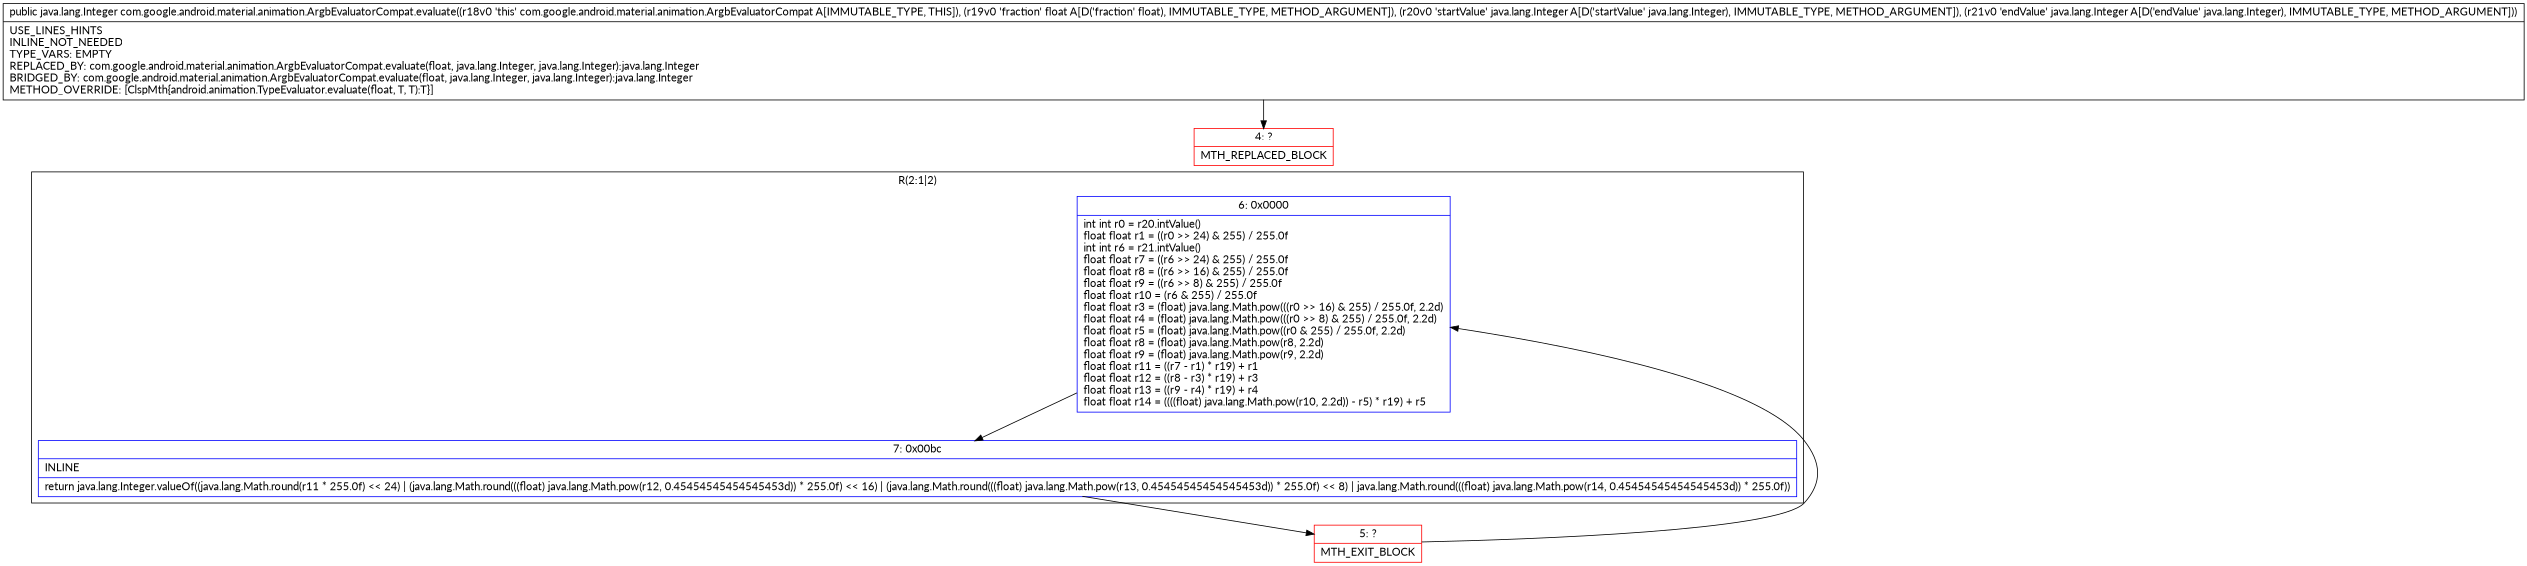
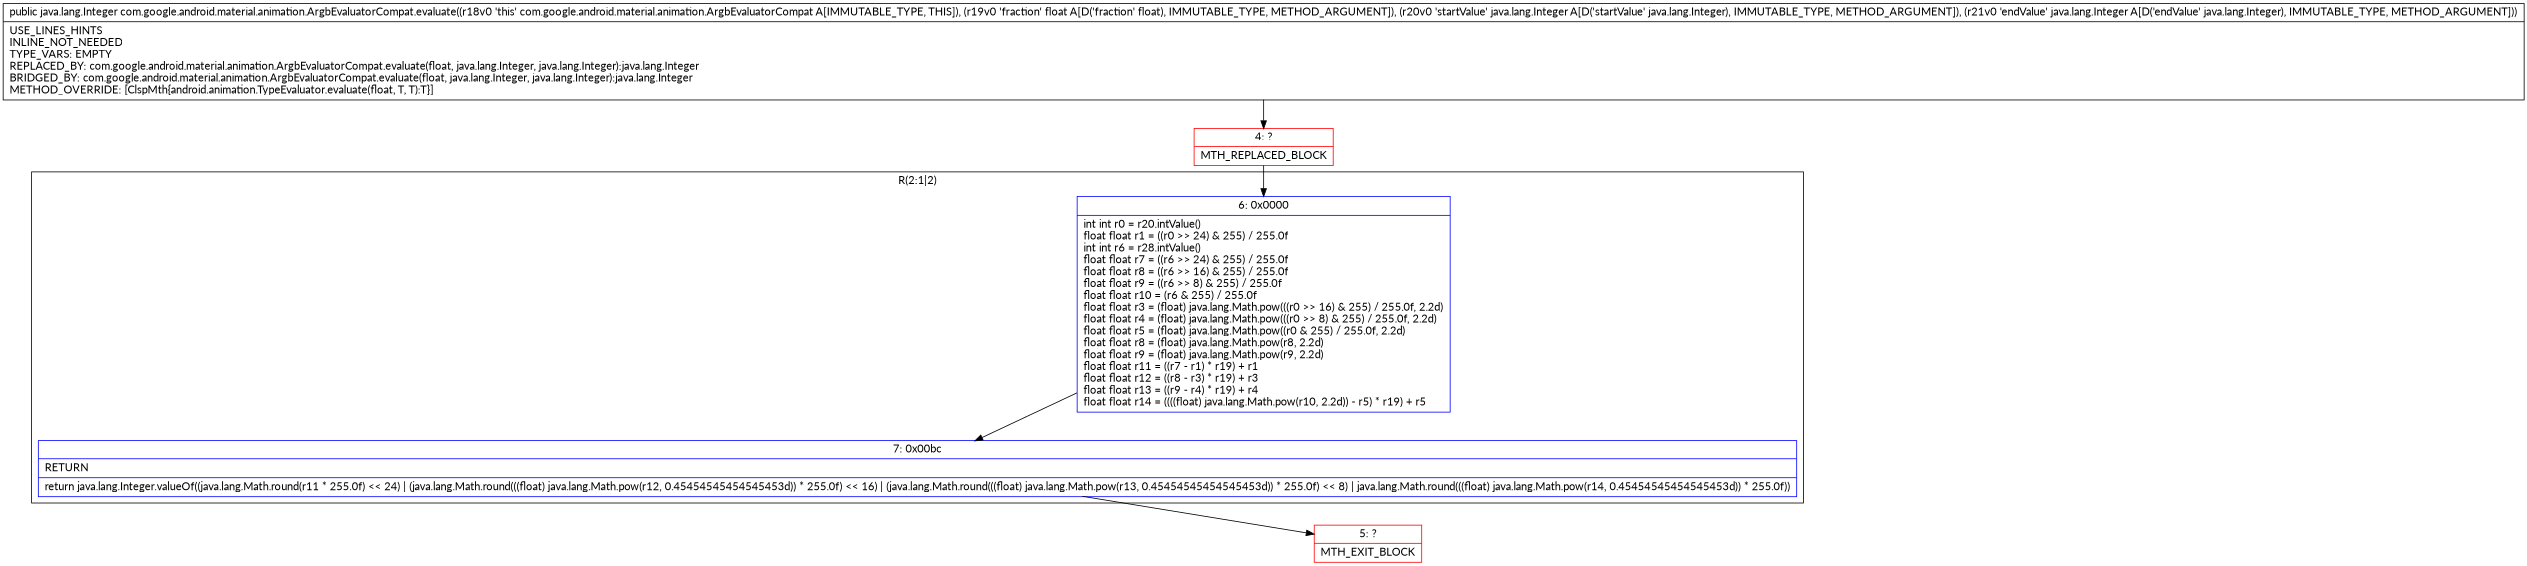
(1142, 248) -> (1142, 248)
(62, 468) -> (67, 468)
(1817, 481) -> (1264, 177)
